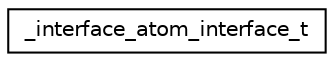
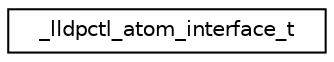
(167, 31) -> (167, 31)
